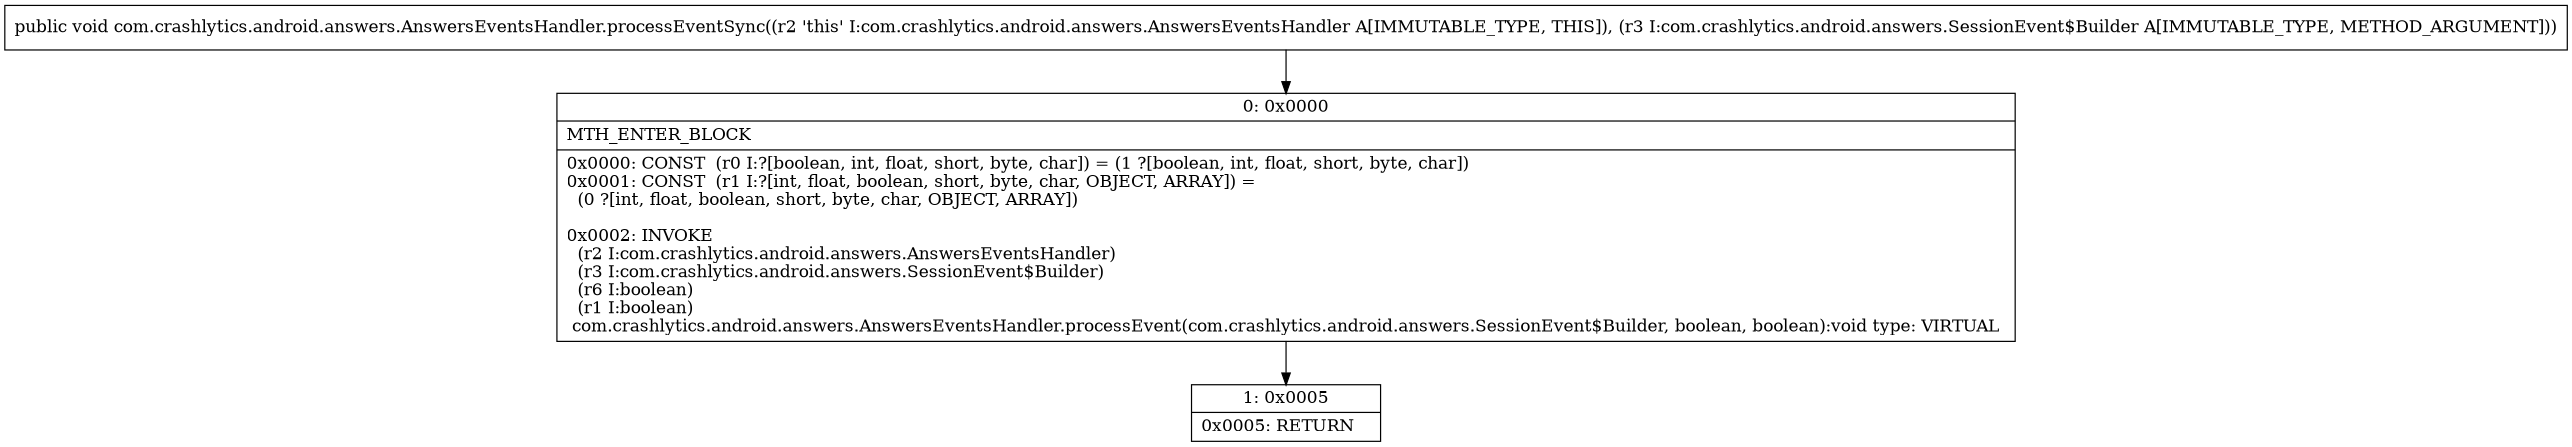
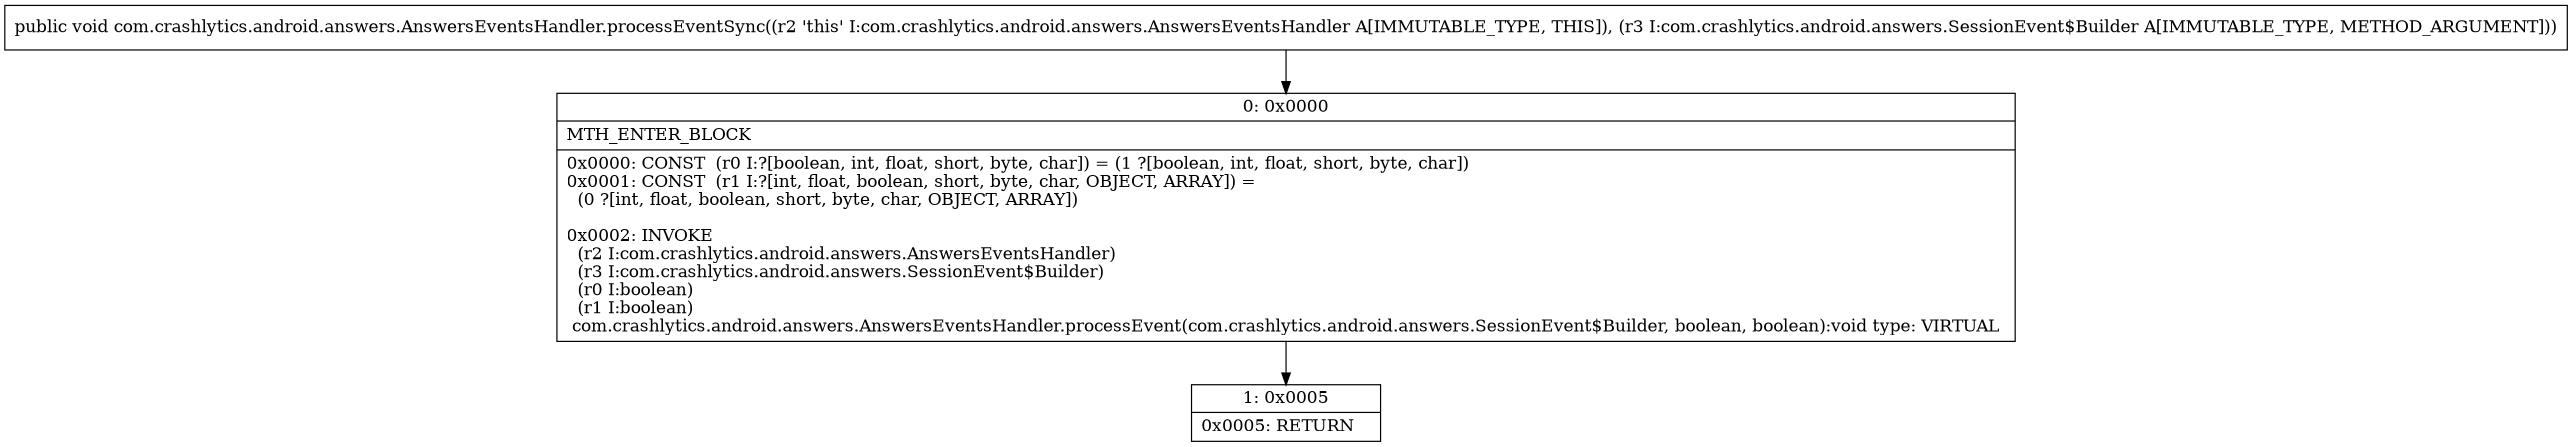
(630, 290) -> (630, 290)
